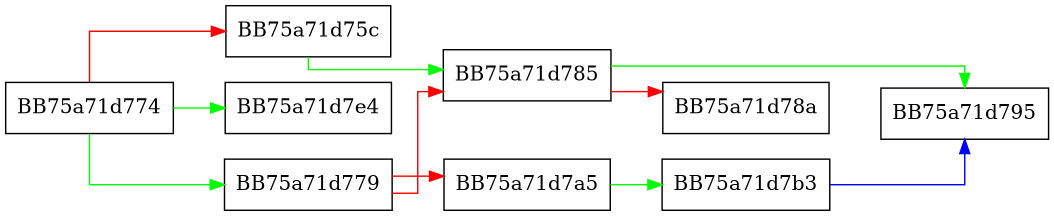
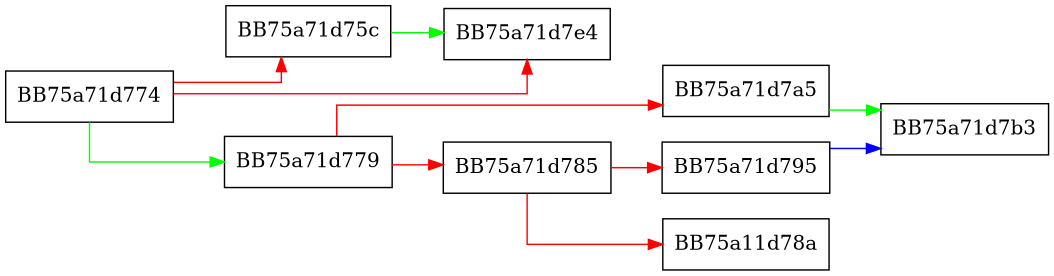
(792, 66) -> (629, 168)
(362, 70) -> (410, 33)
(192, 108) -> (360, 94)
(746, 108) -> (746, 244)
(913, 185) -> (848, 148)
